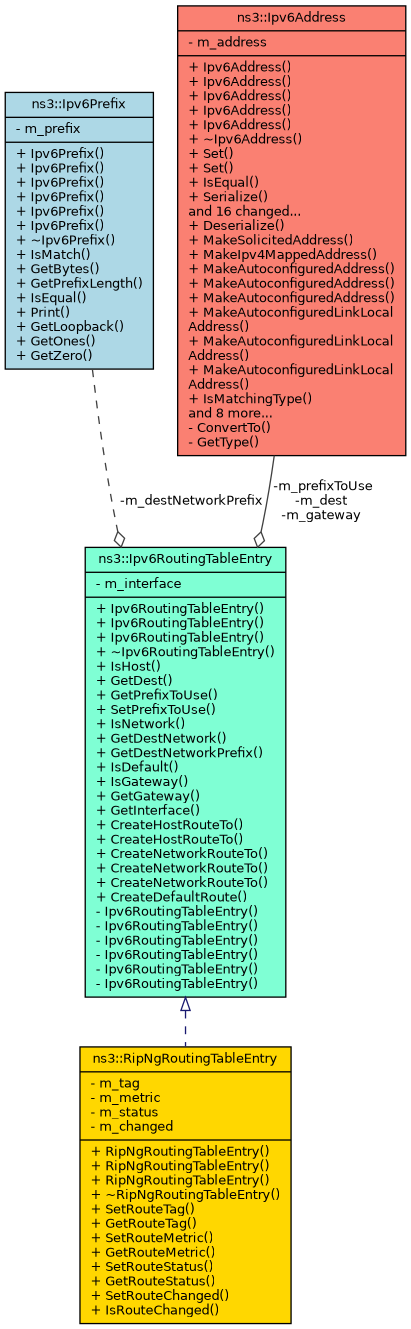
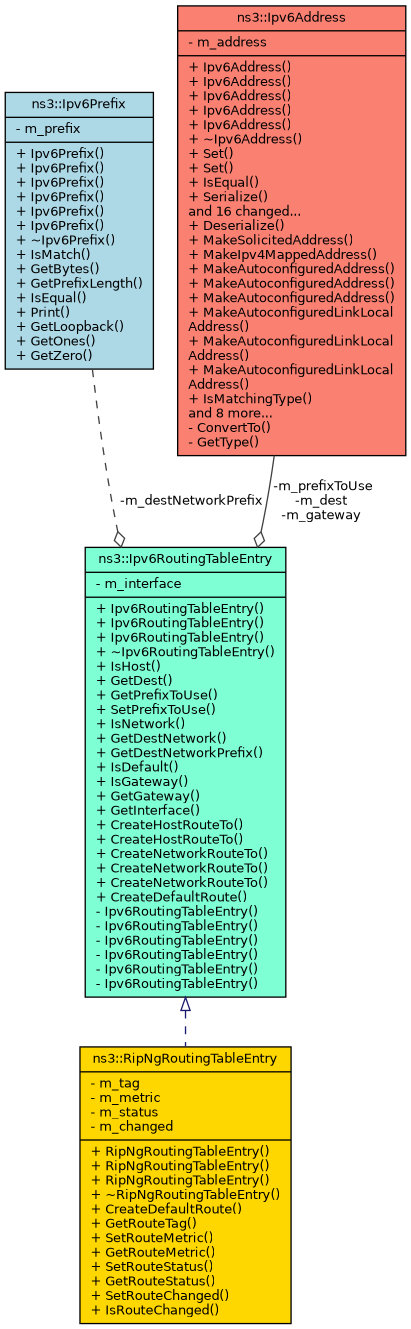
(143, 1210) -> (167, 1210)
